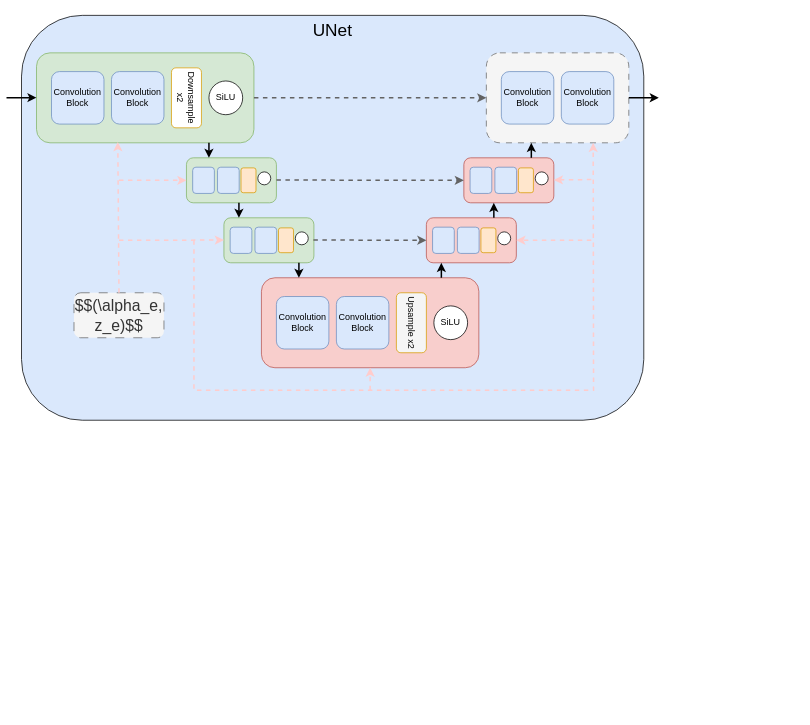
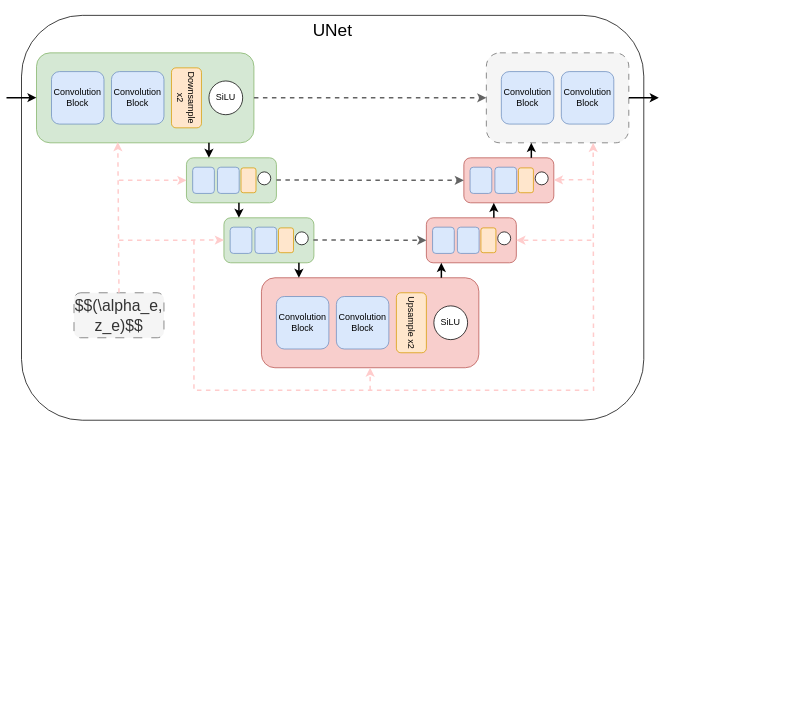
(186, 98) -> (186, 98)
(333, 218) -> (333, 218)
(411, 323) -> (411, 323)
